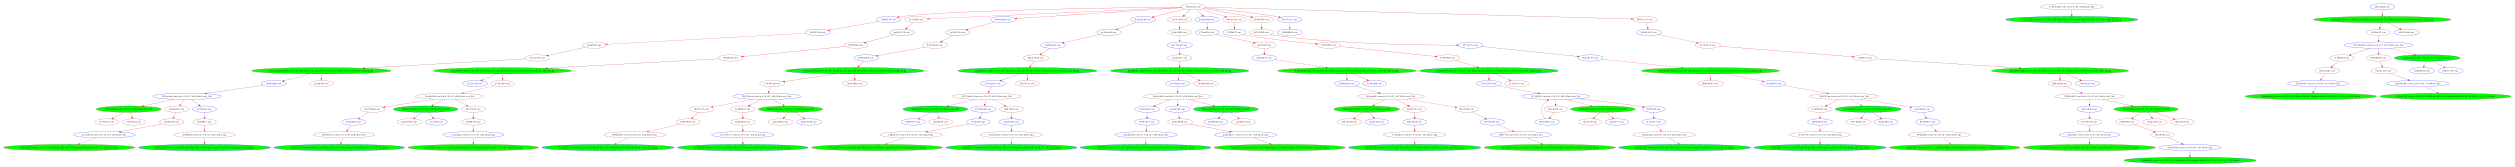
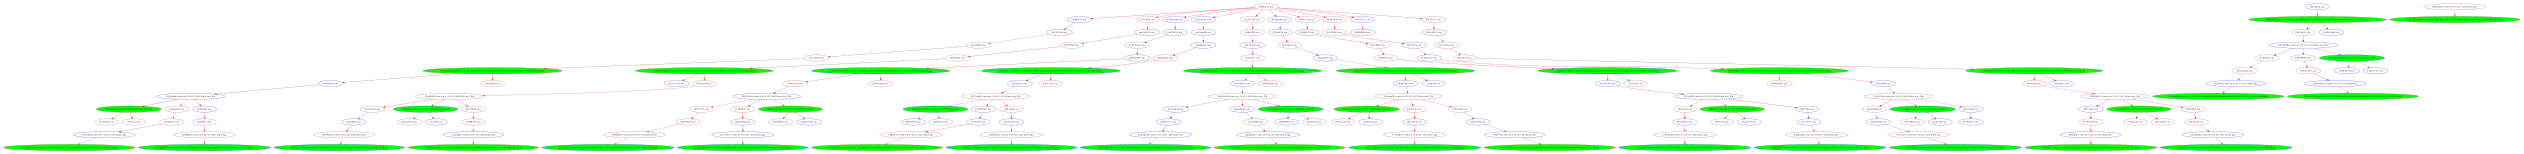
(1542, 109) -> (1685, 127)
(2137, 115) -> (2156, 103)
(743, 122) -> (743, 122)
(1933, 128) -> none
